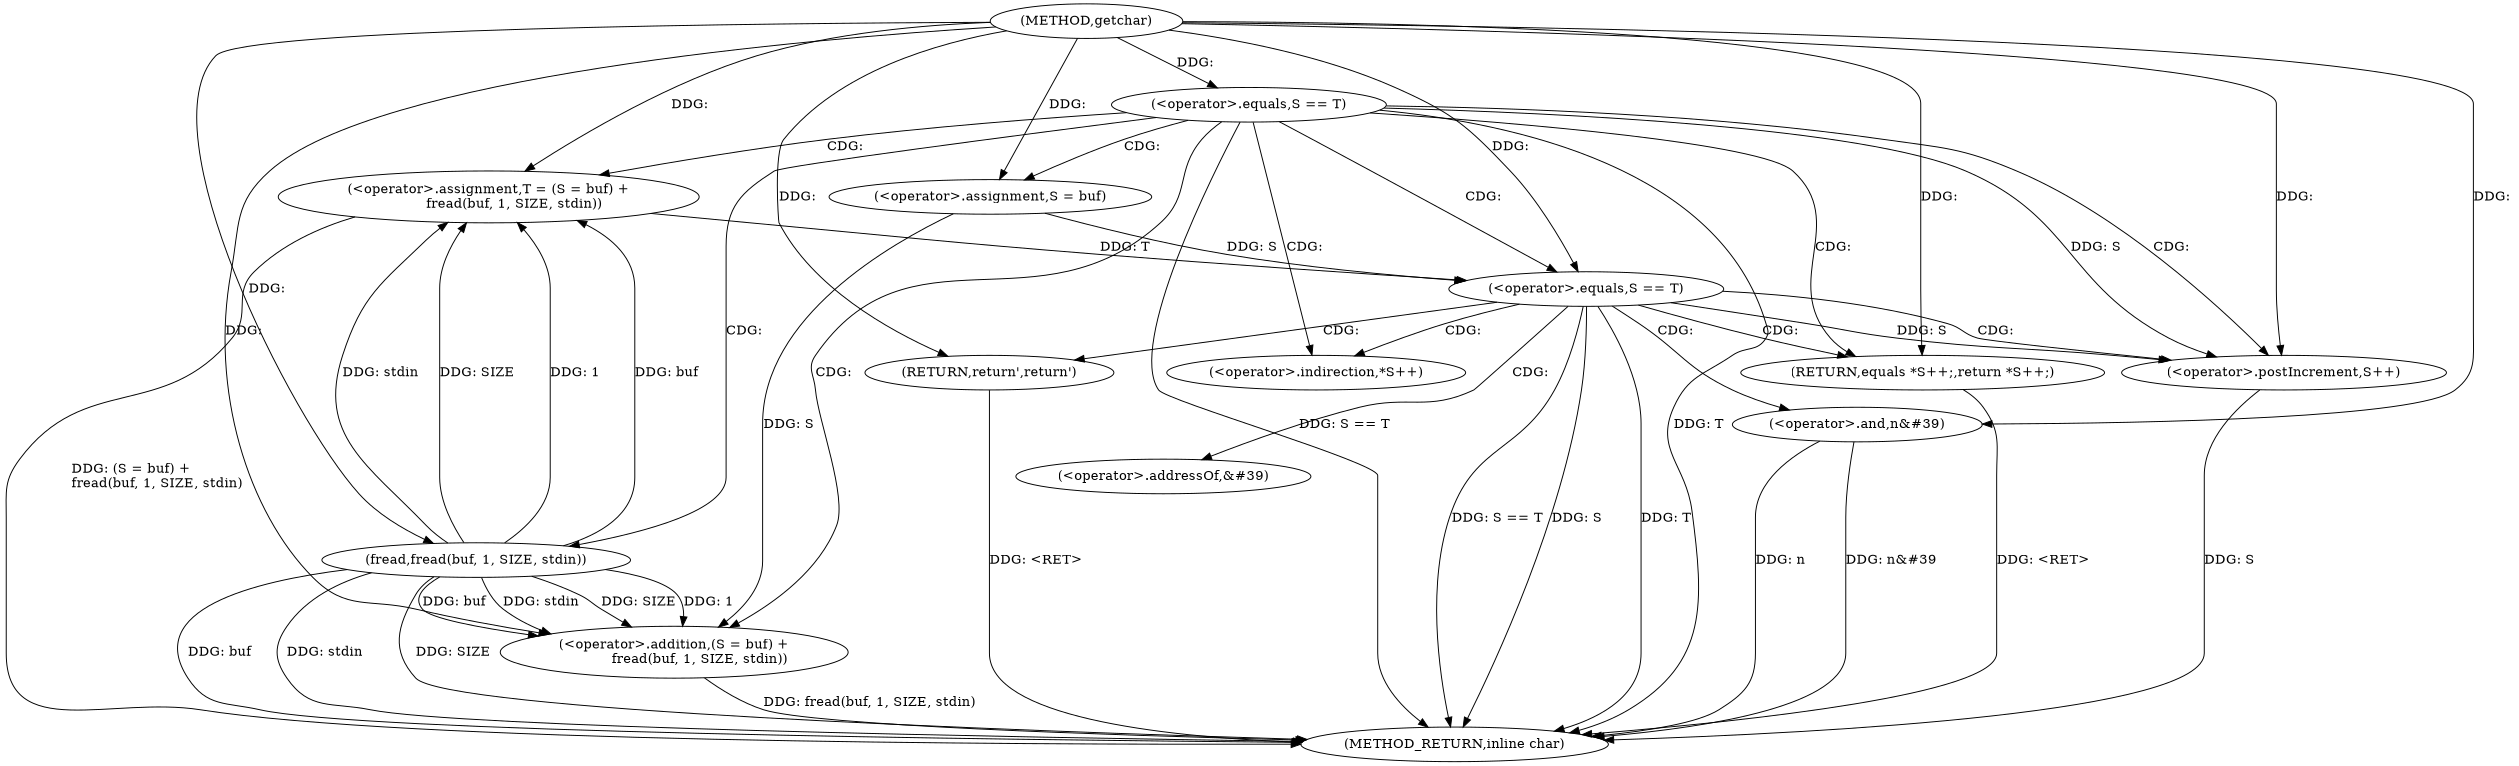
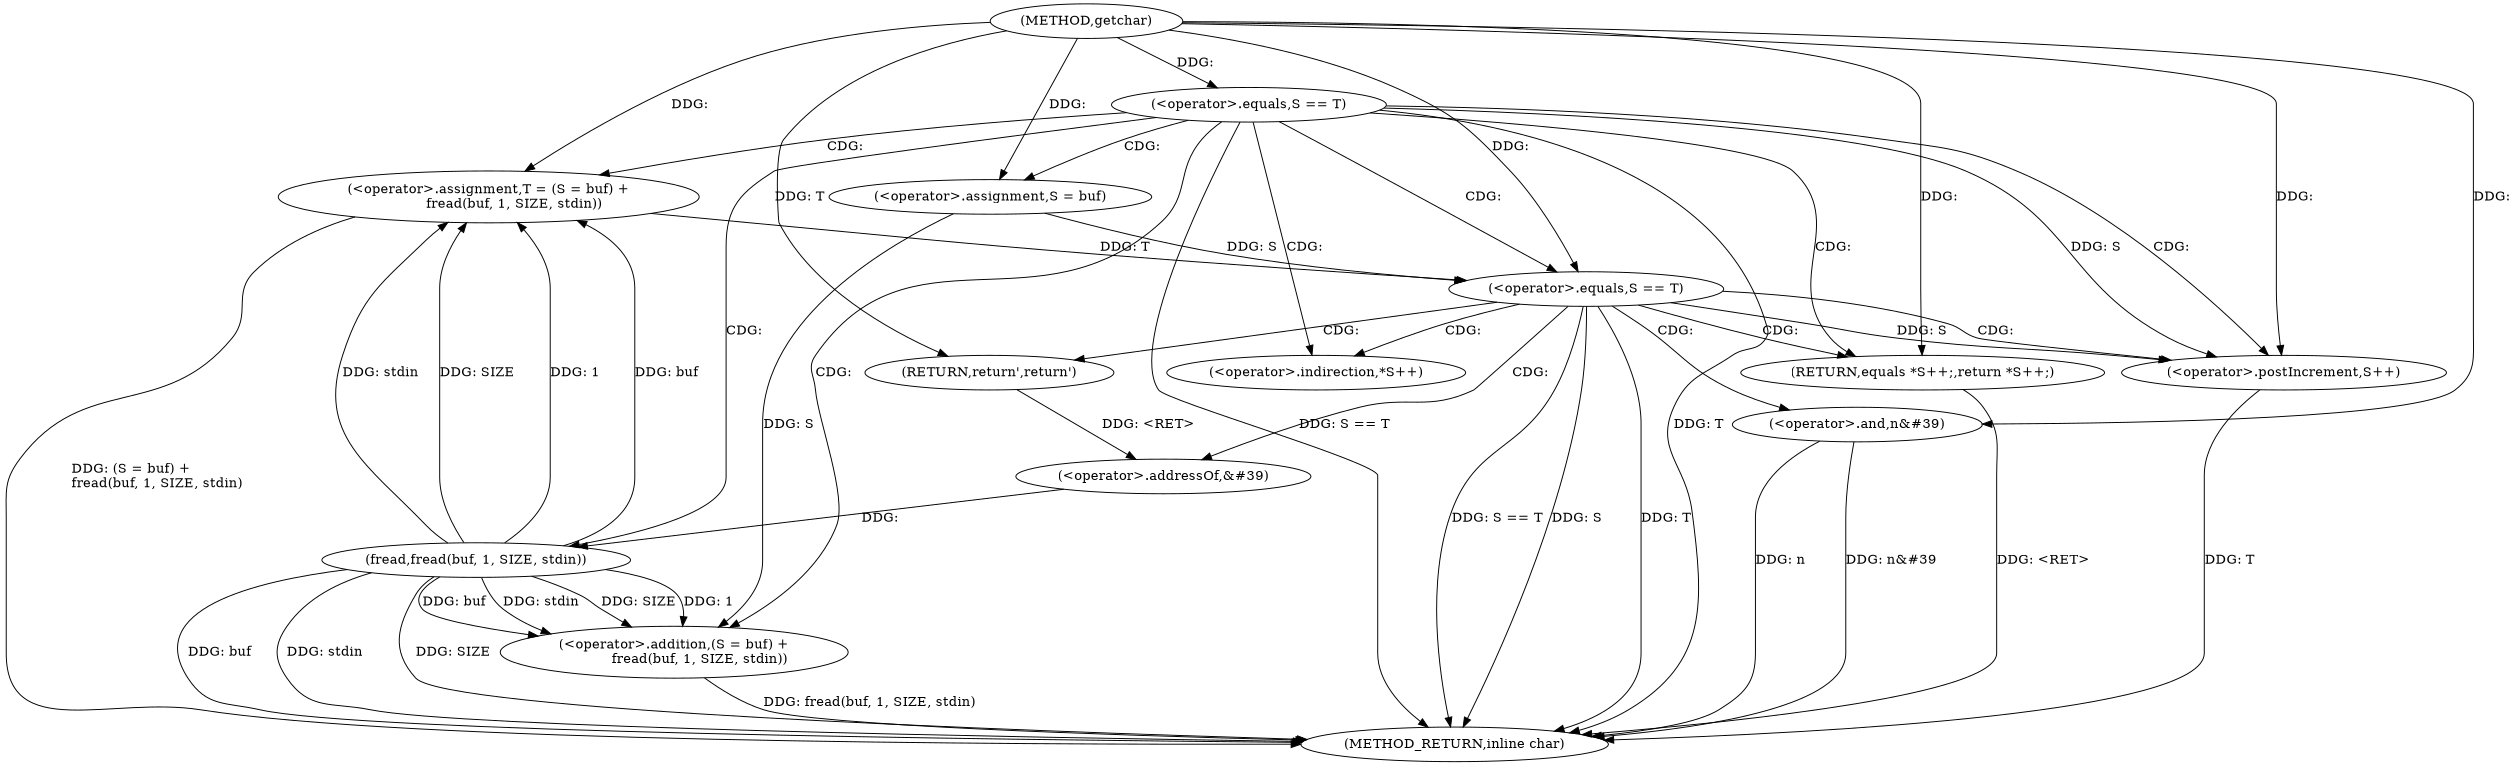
(322, 39) -> (826, 518)
(300, 152) -> none
(800, 197) -> (800, 197)
(2230, 560) -> (2230, 560)
(1005, 682) -> (1072, 422)
